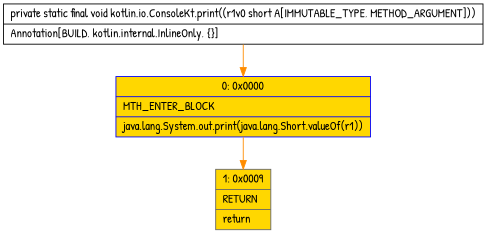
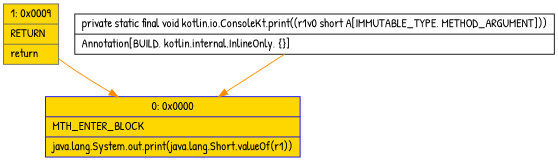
(243, 149) -> (84, 76)
